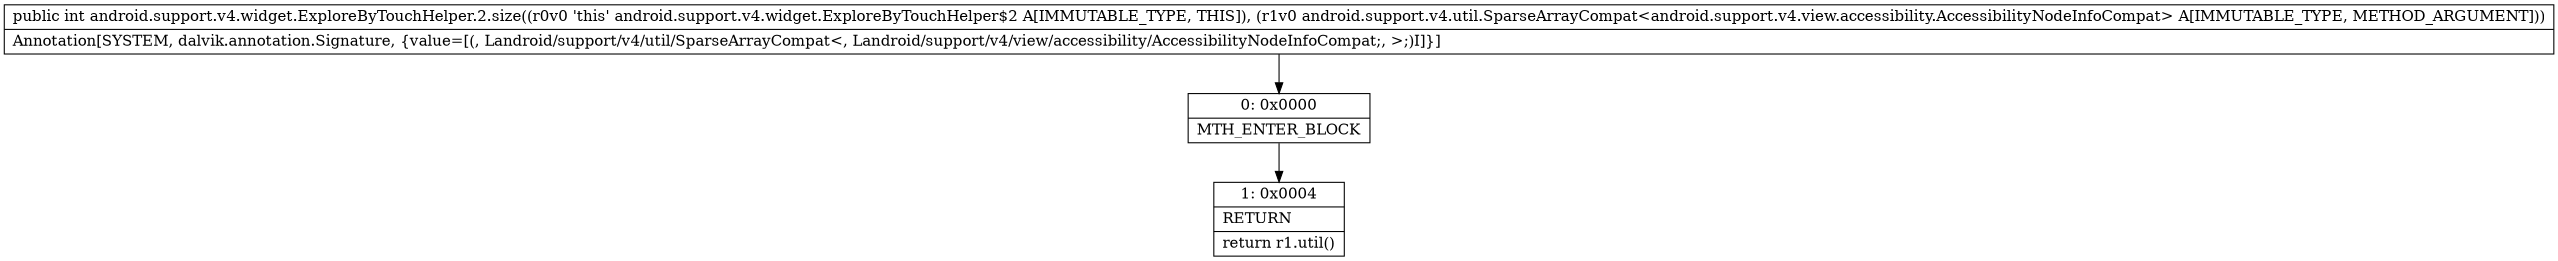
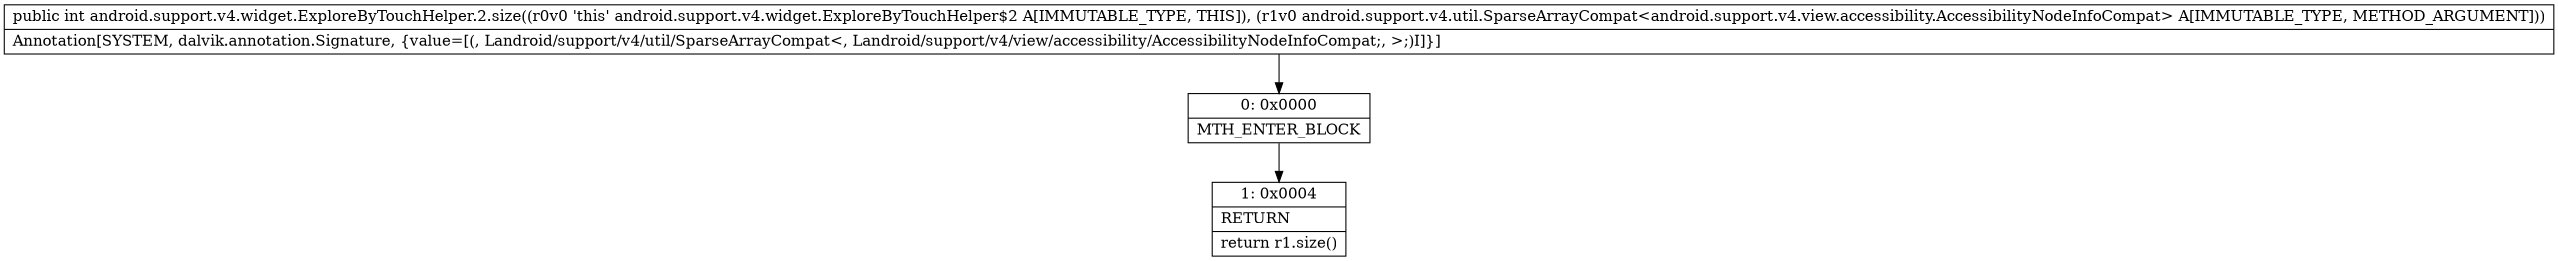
(1279, 243) -> (1279, 243)
